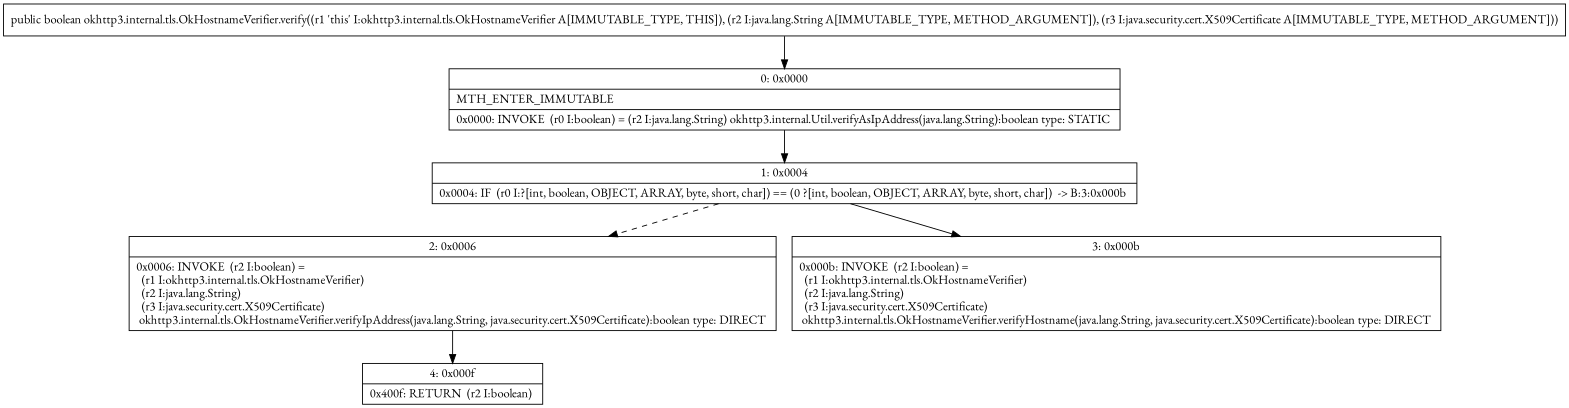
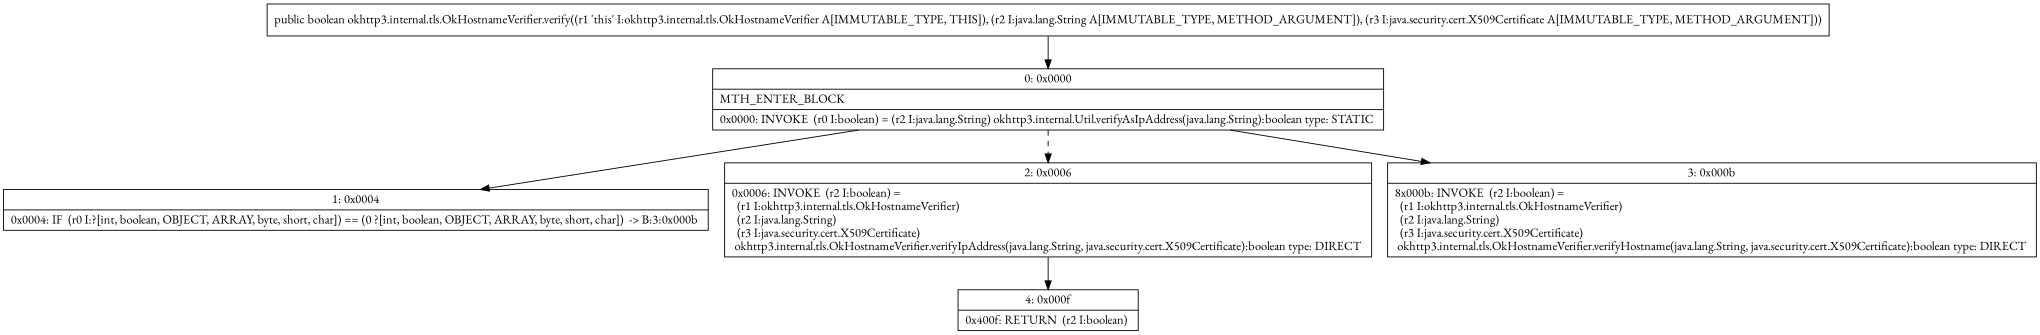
(535, 99) -> (783, 99)
(668, 219) -> (1048, 142)
(901, 219) -> (1325, 146)
(886, 267) -> (1481, 193)
